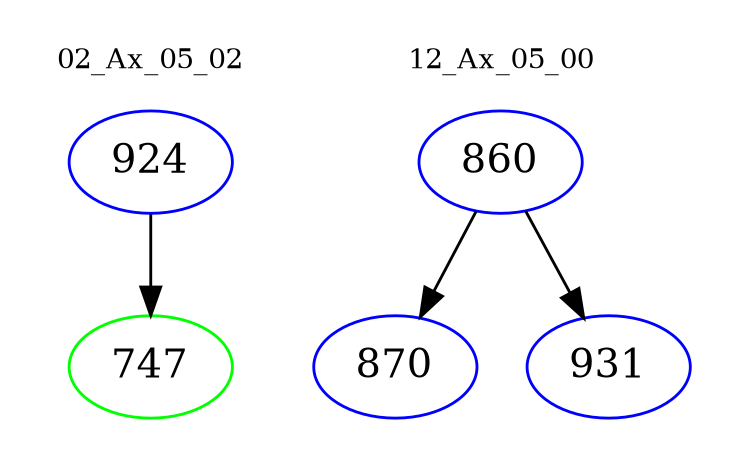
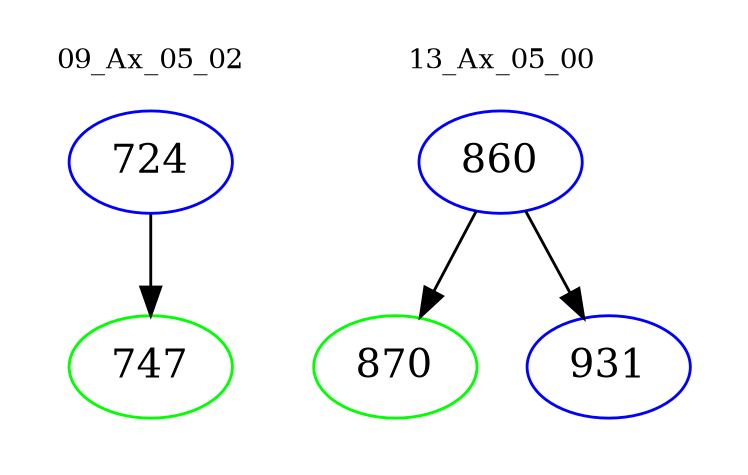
(151, 61) -> (151, 61)
(502, 61) -> (502, 61)
(151, 162) -> (151, 162)
(395, 367) -> (395, 367)
